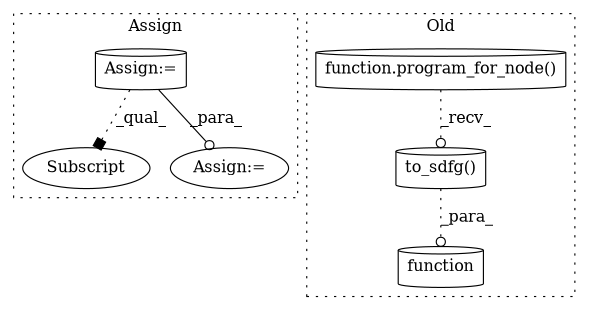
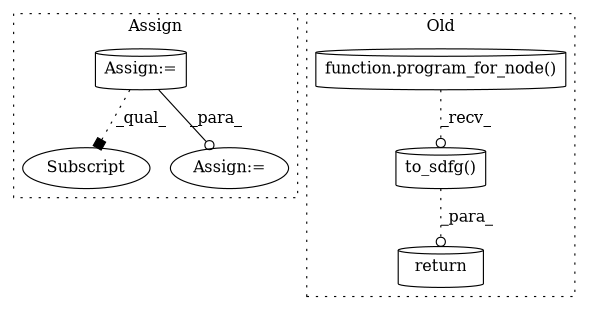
(441, 267) -> (441, 267)
